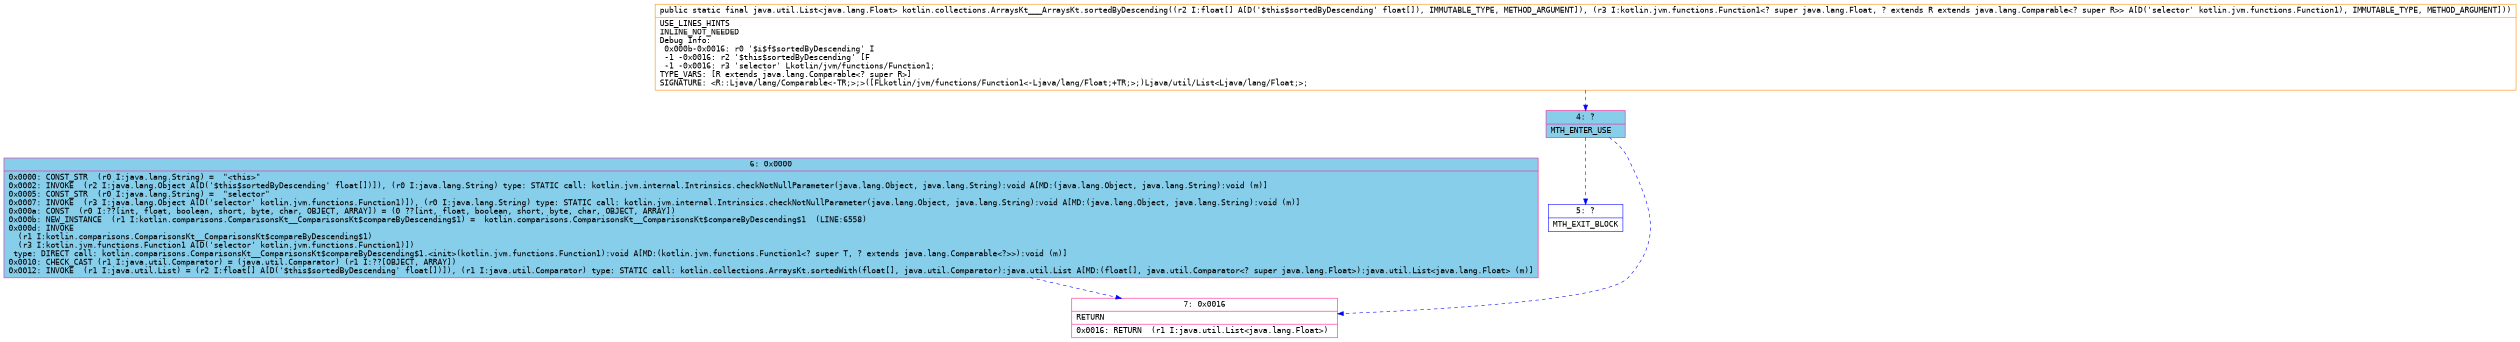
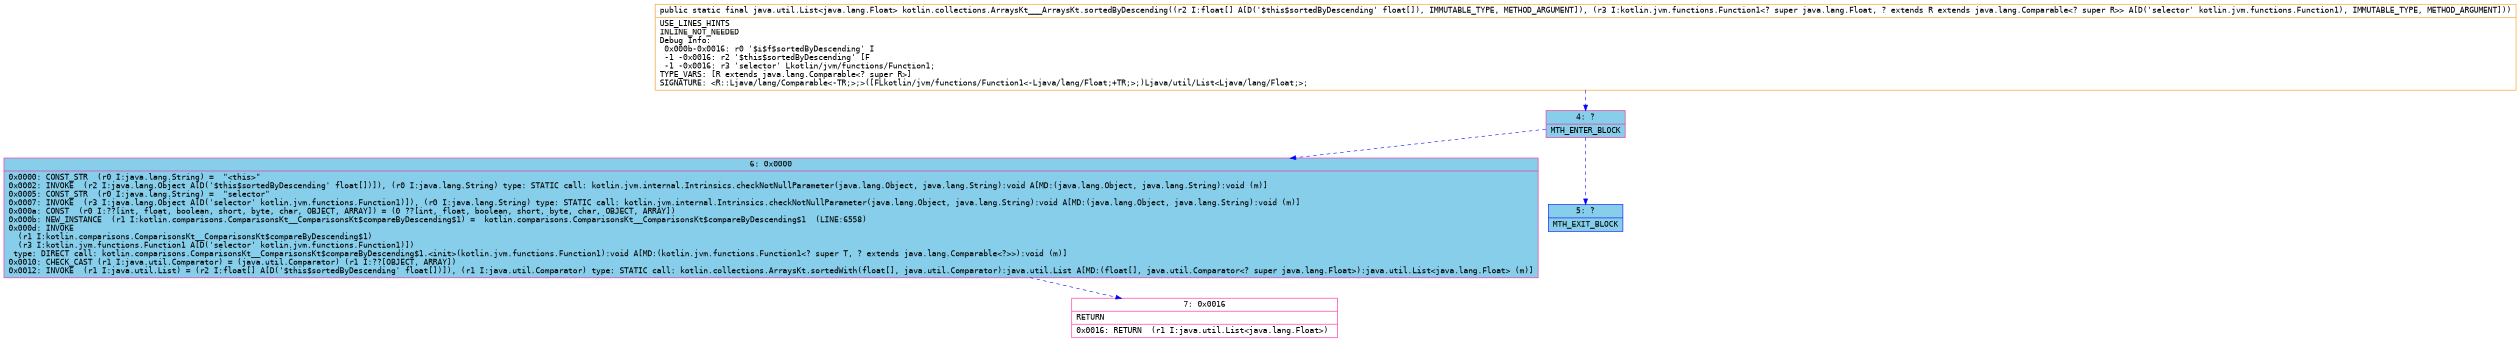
(1581, 131) -> (1586, 131)
(1586, 218) -> (1586, 218)
(1566, 296) -> (1421, 143)
